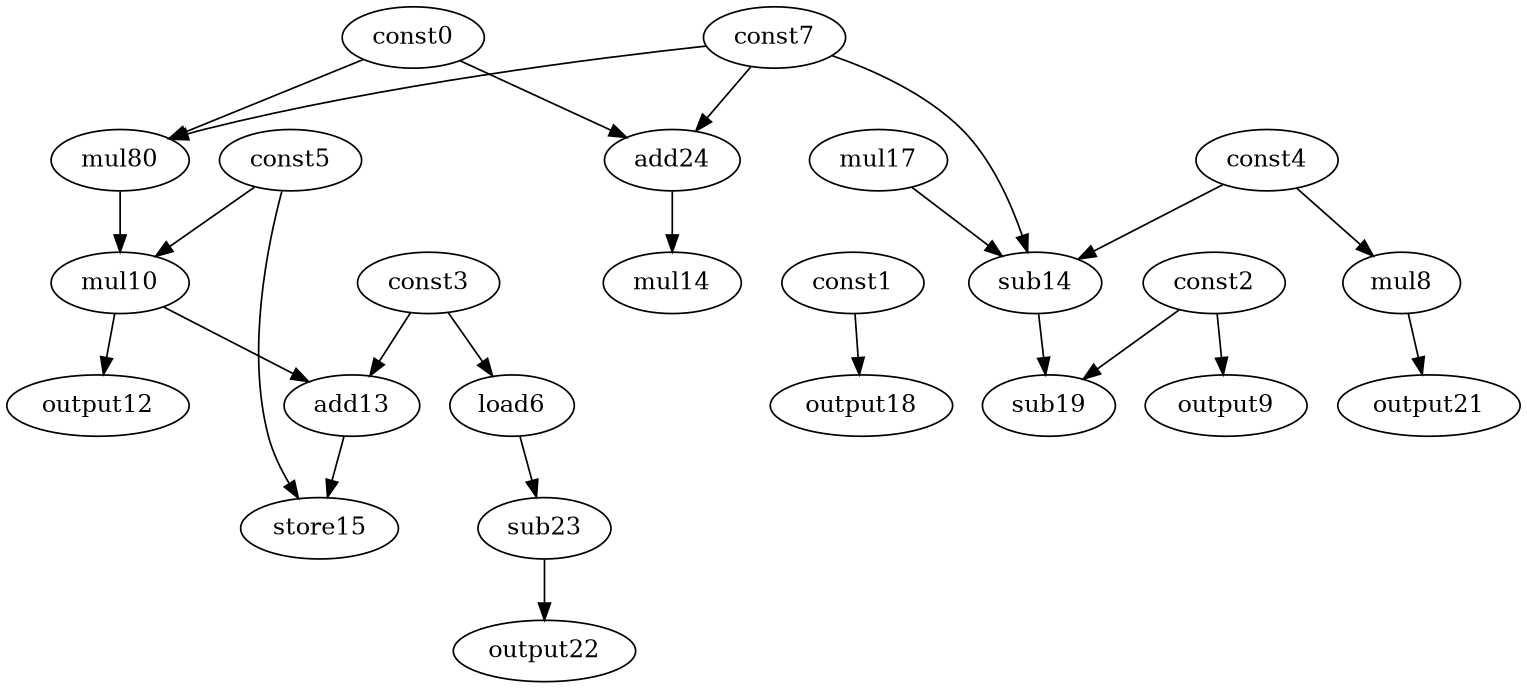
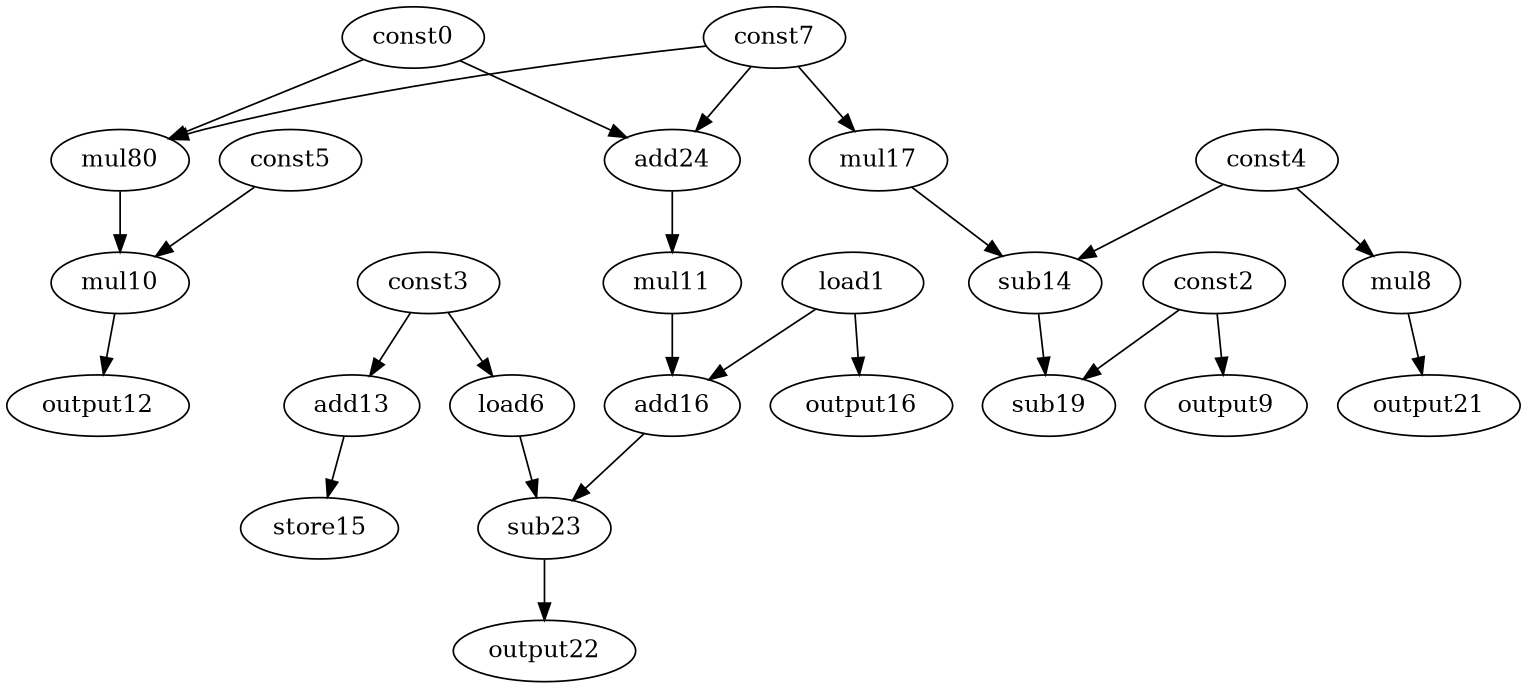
(952, 120) -> (821, 92)
(672, 283) -> (672, 283)
(853, 283) -> (853, 283)
(259, 339) -> none
(228, 340) -> none
none -> (672, 406)
(861, 406) -> (861, 406)
